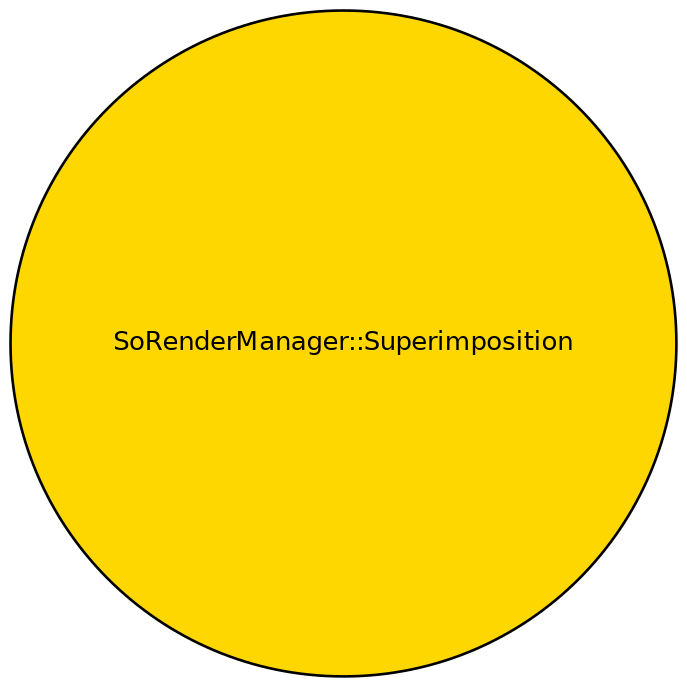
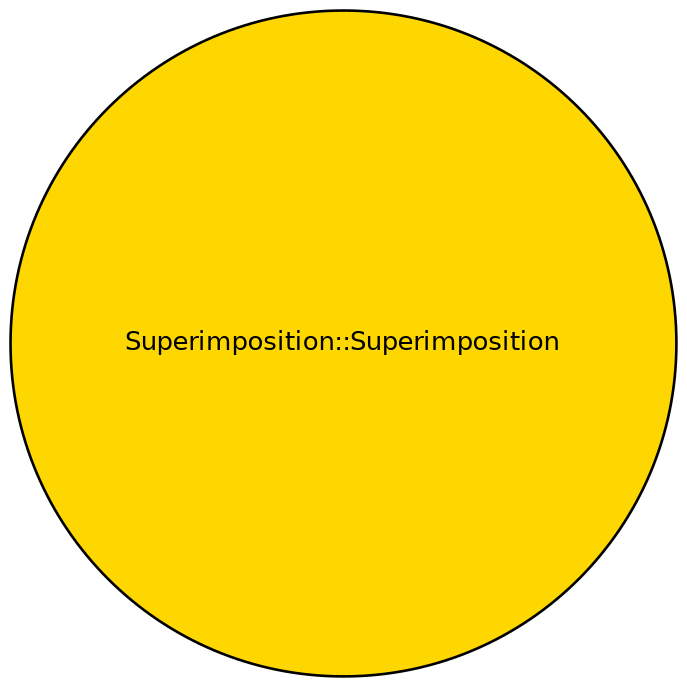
(343, 343) -> (343, 343)
